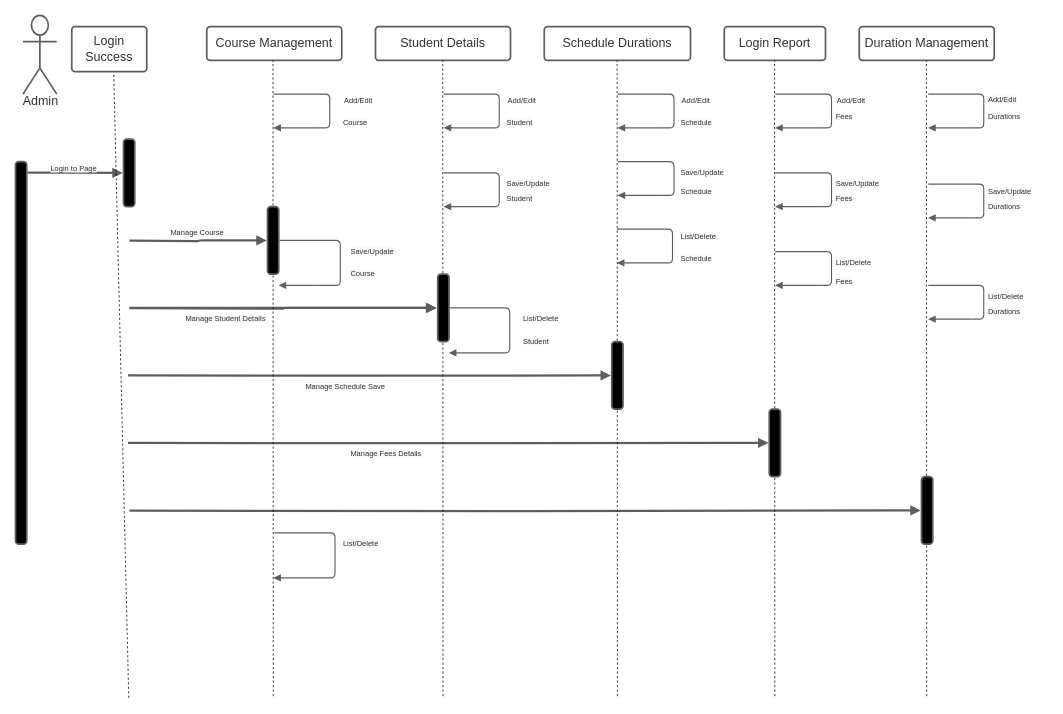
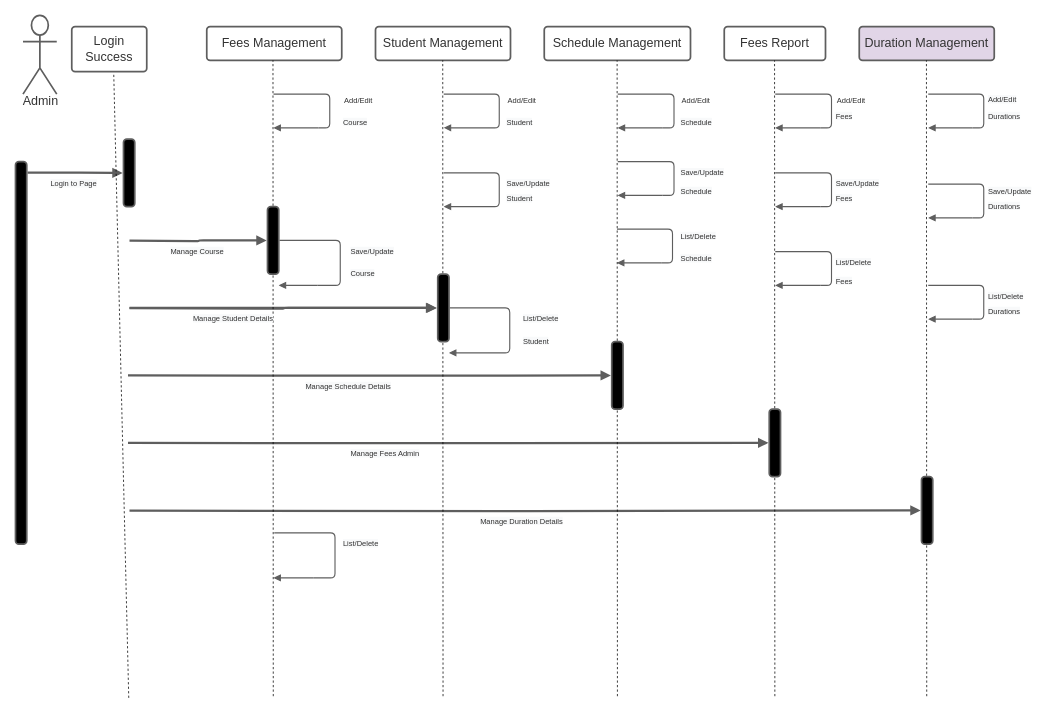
(274, 44) -> (274, 44)
(443, 44) -> (443, 44)
(617, 44) -> (617, 44)
(775, 44) -> (775, 44)
(927, 44) -> (927, 44)
(75, 169) -> (75, 184)
(199, 233) -> (199, 252)
(233, 319) -> (240, 319)
(353, 386) -> (354, 391)
(394, 454) -> (390, 454)
none -> (527, 522)
